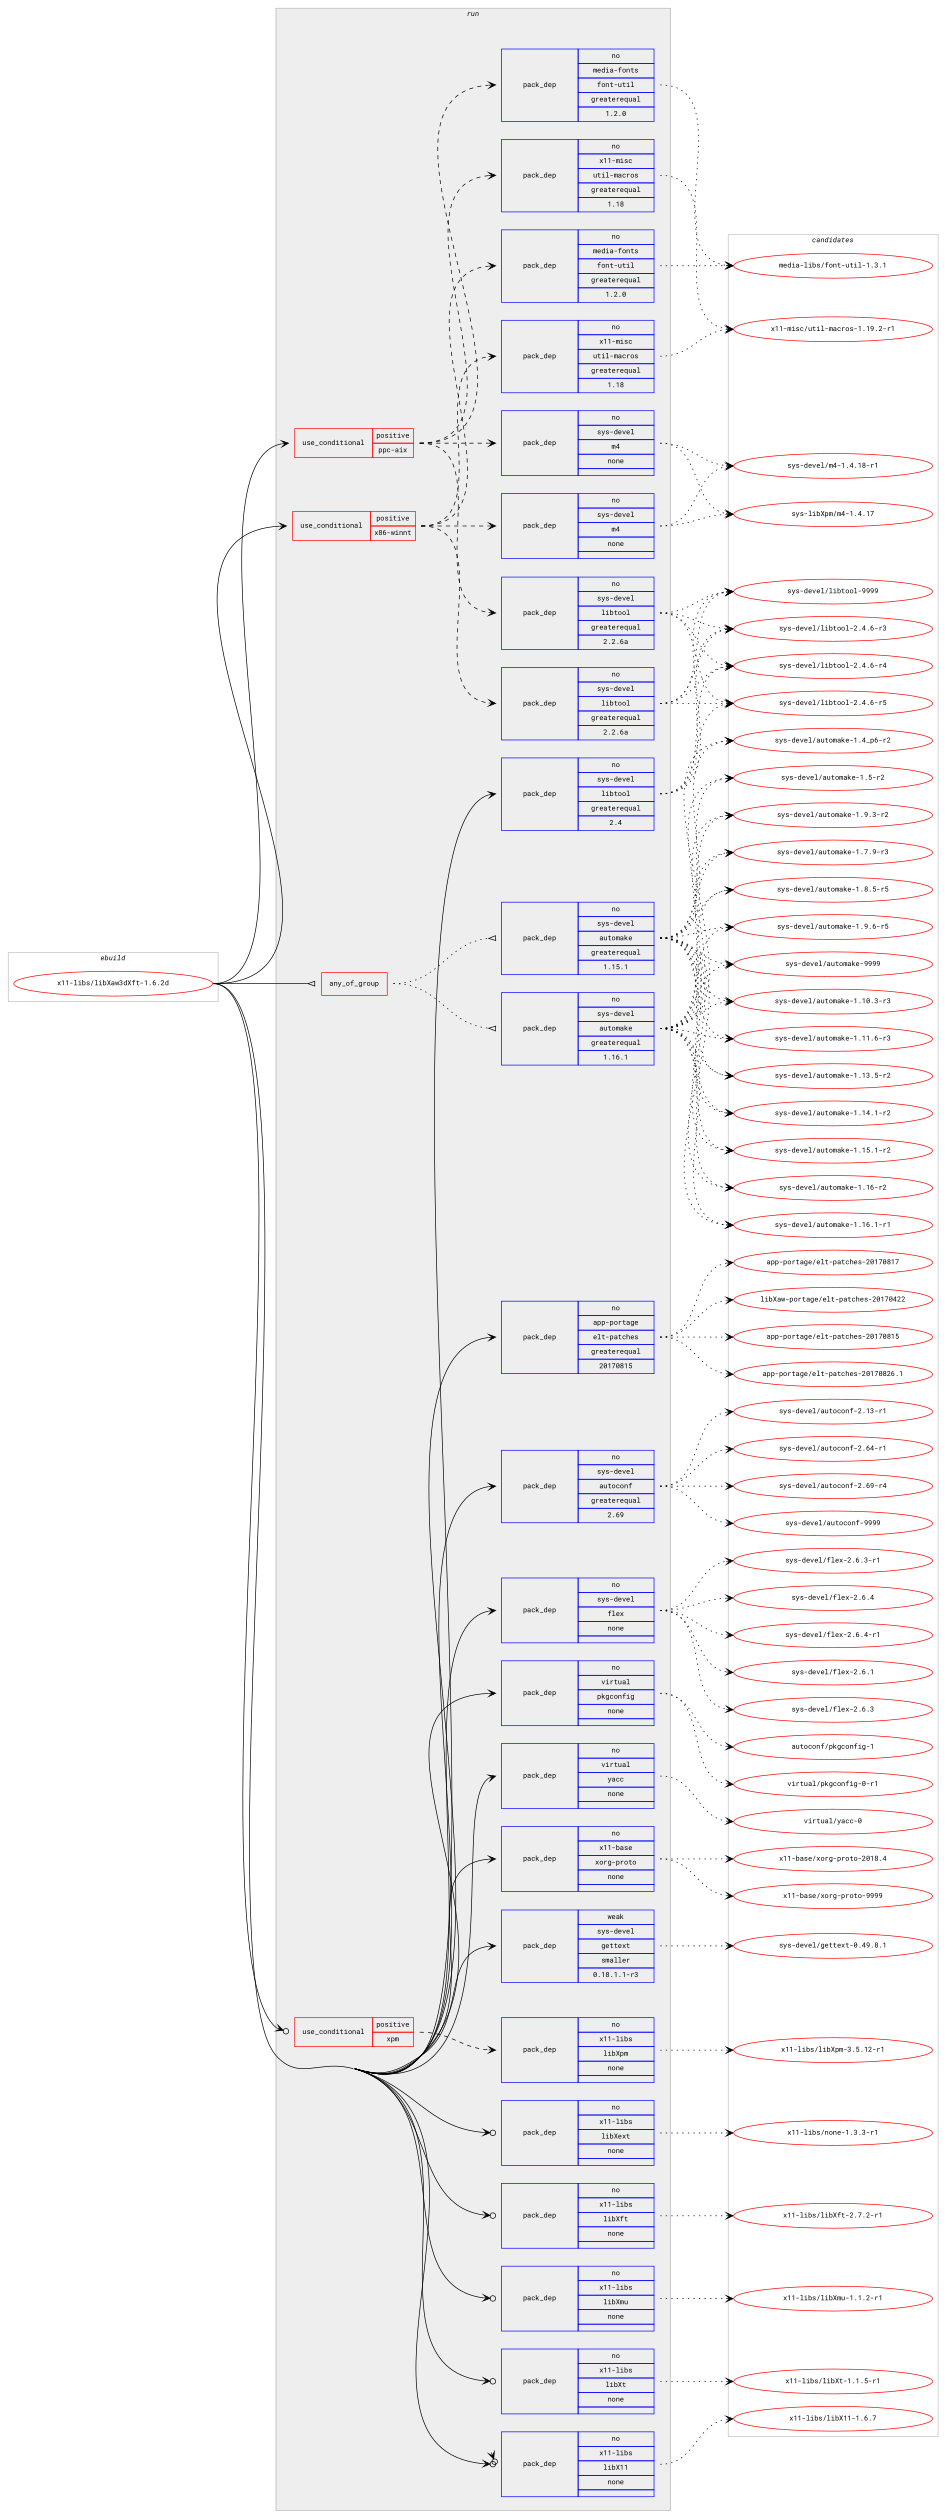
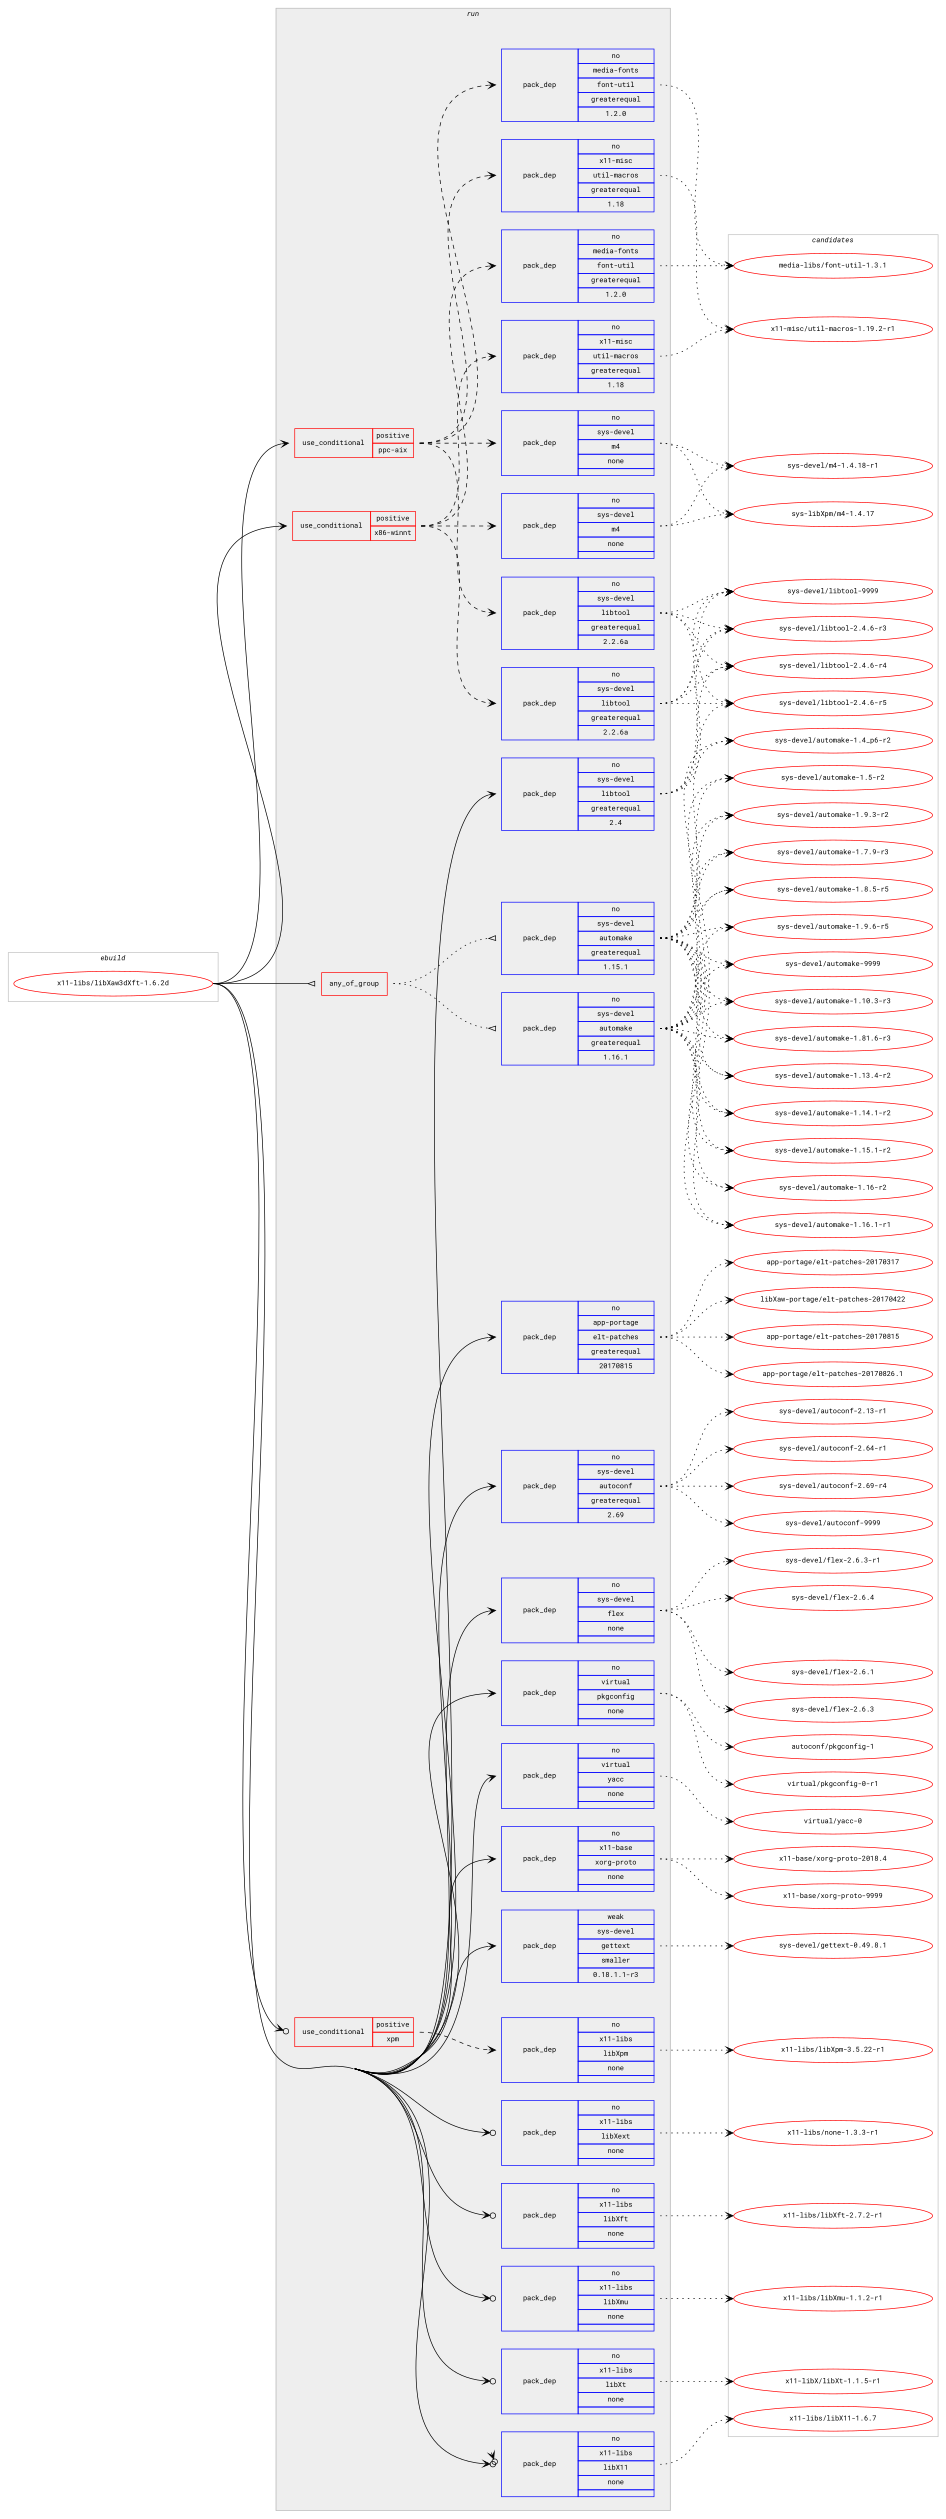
(833, 1039) -> (833, 1039)
(833, 1076) -> (833, 1076)
(833, 1263) -> (833, 1263)
(833, 1635) -> none
(833, 2050) -> (833, 2050)
(833, 2381) -> (833, 2381)
